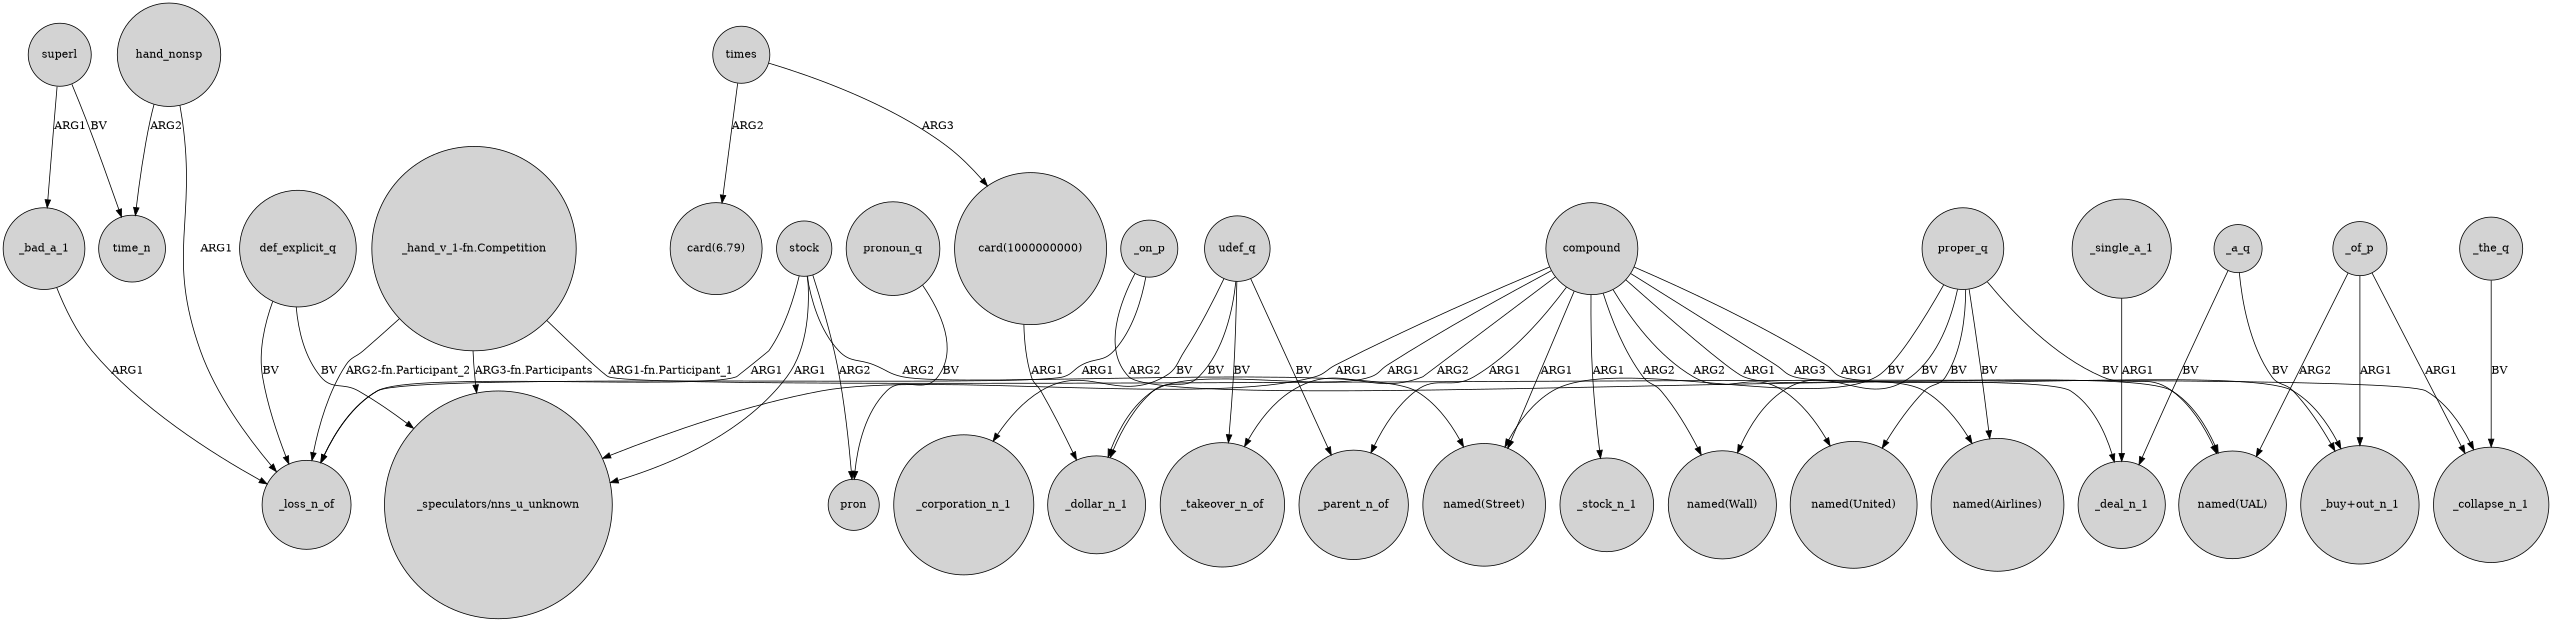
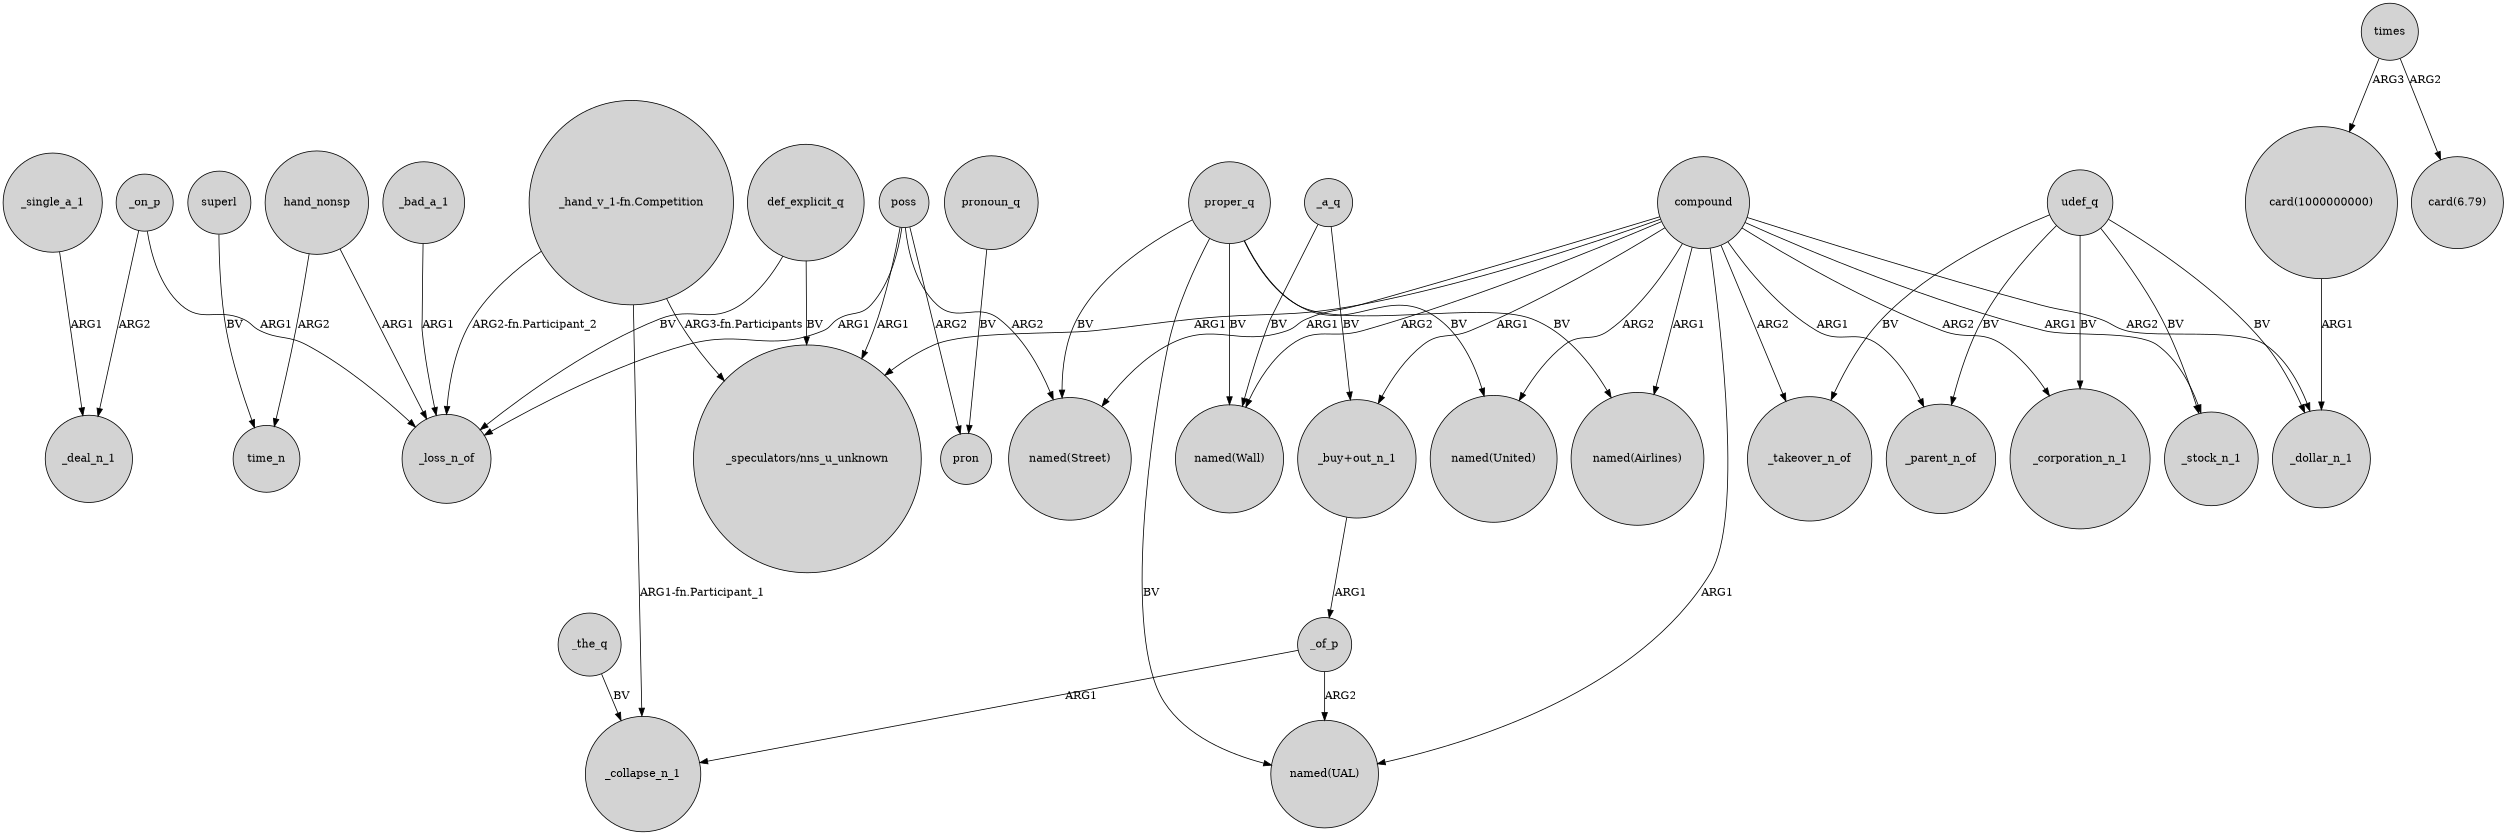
(52, 143) -> none
(804, 249) -> (904, 203)
none -> (2158, 312)
none -> (1904, 315)
(2360, 357) -> (1339, 564)
(2184, 364) -> (1275, 309)
(1404, 371) -> (2143, 325)
(1810, 371) -> (1717, 593)
